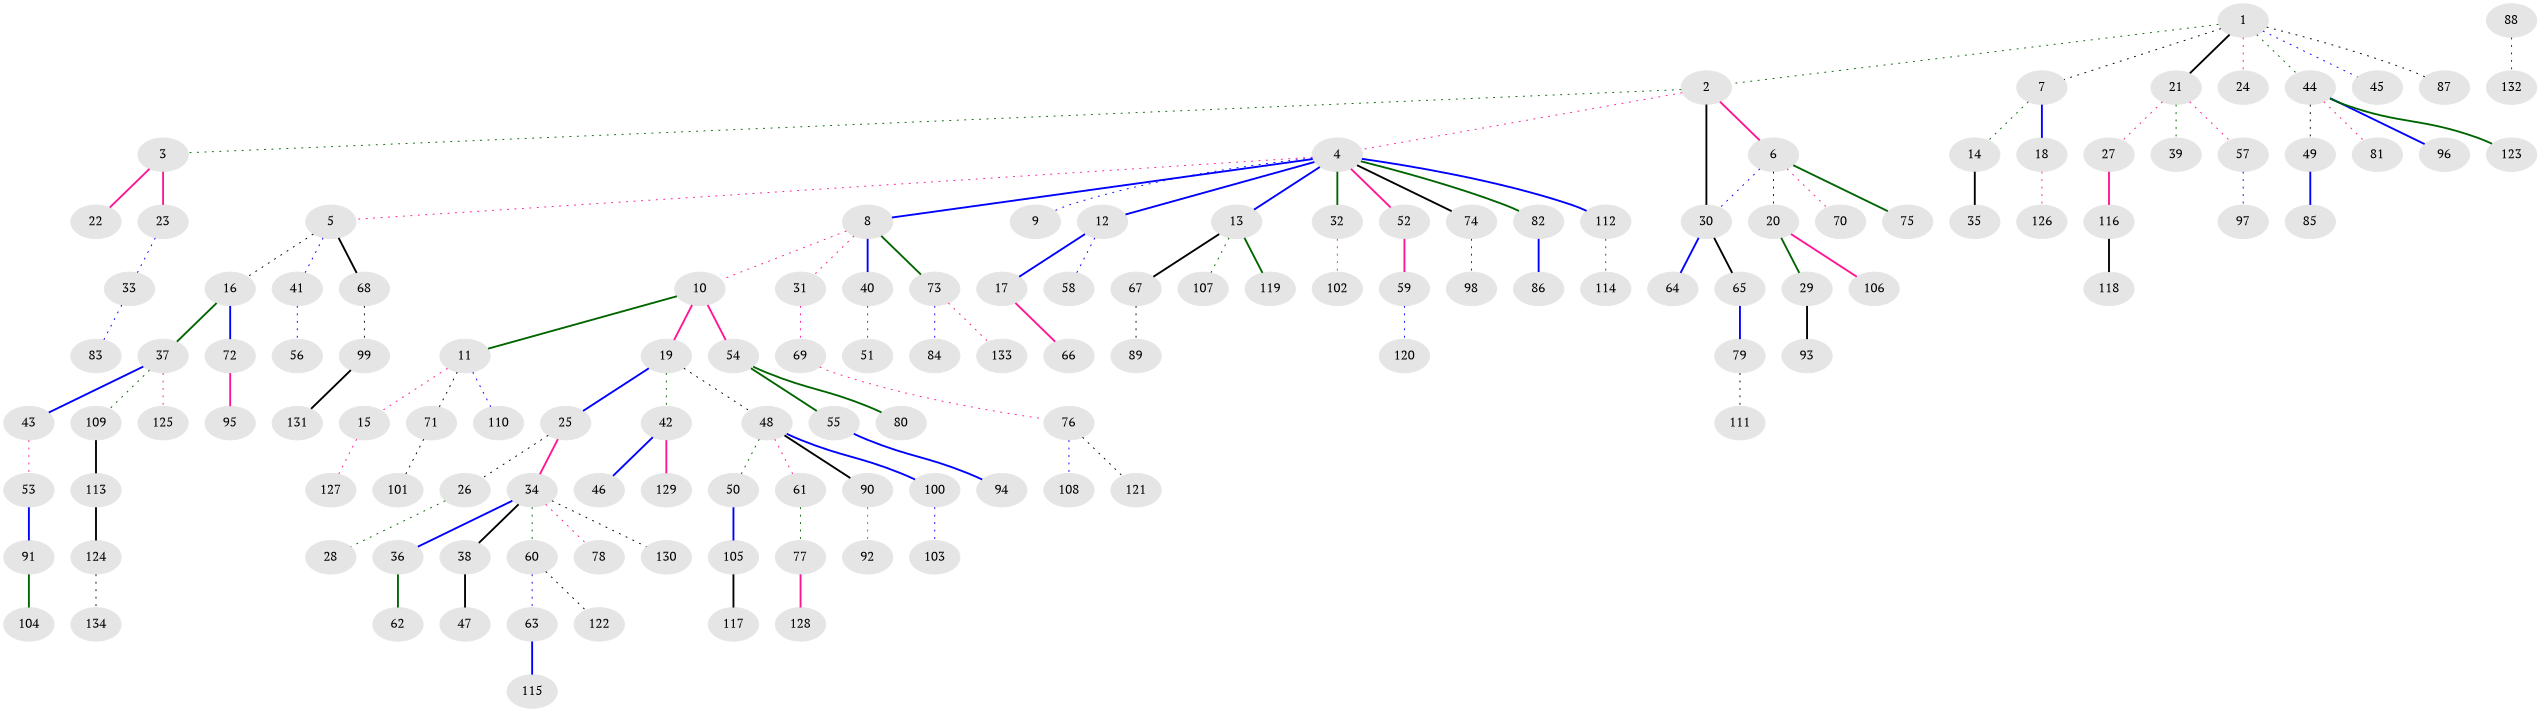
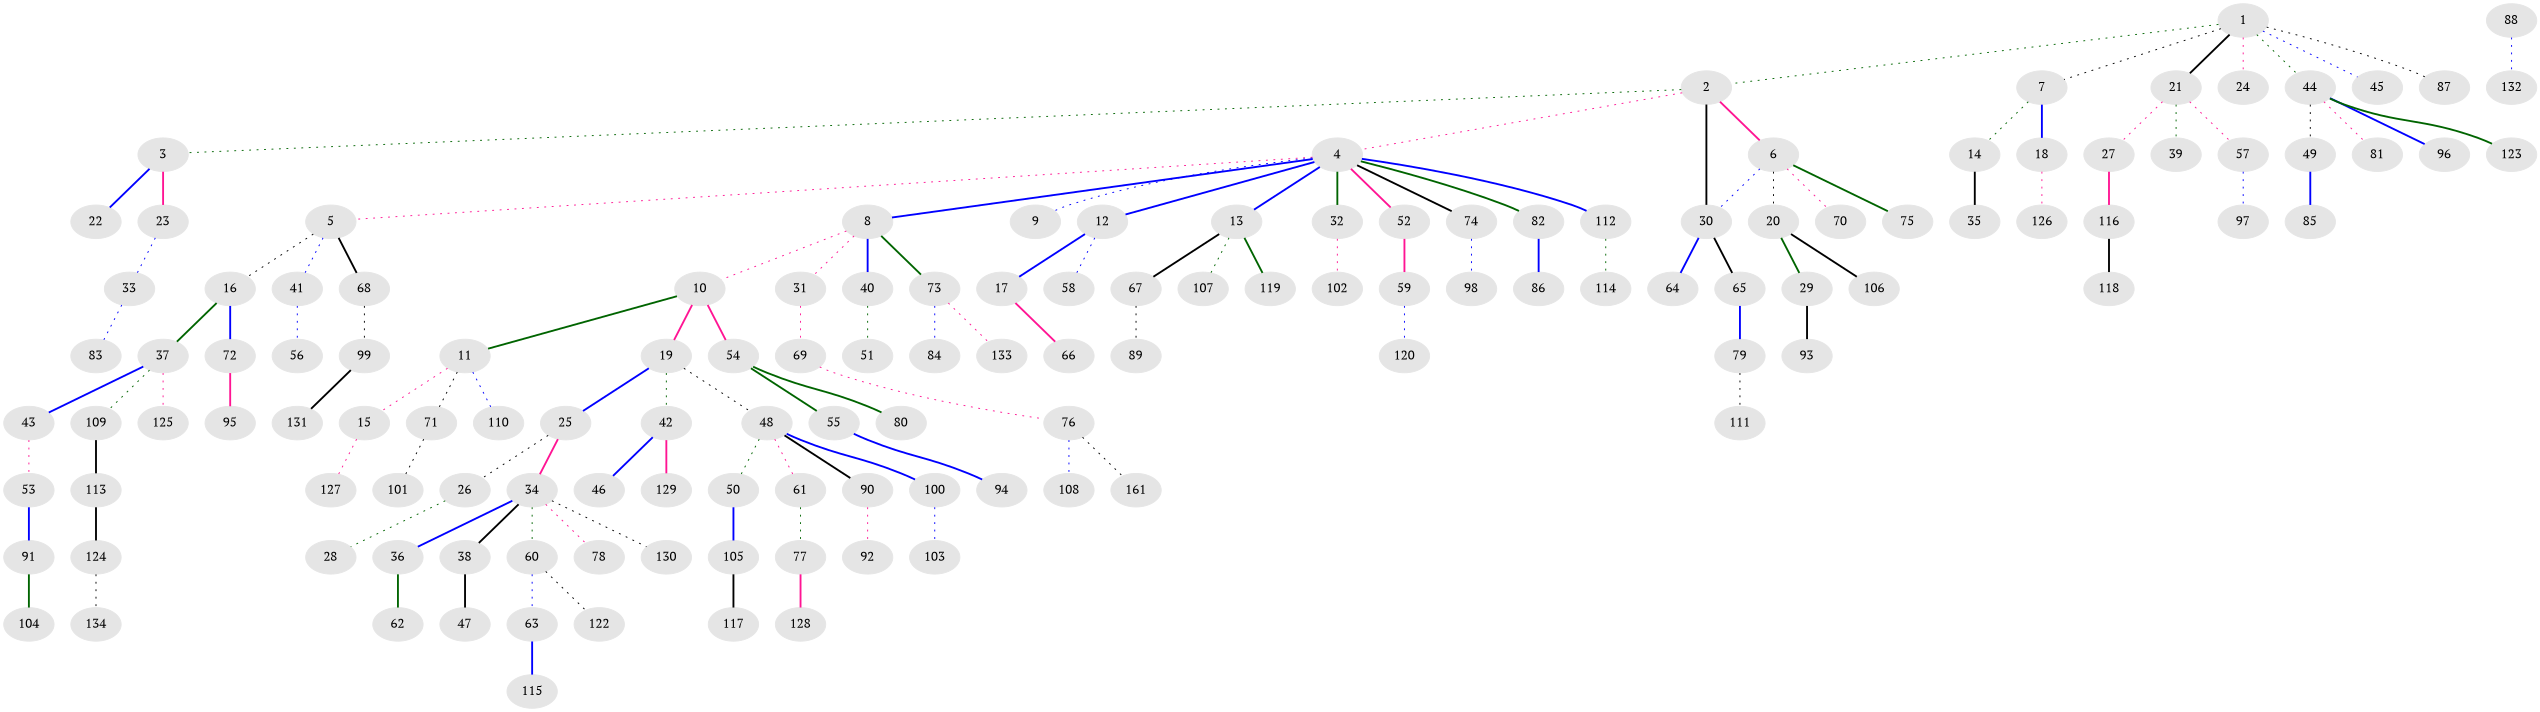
(130, 188) -> (130, 188)
(1824, 255) -> (1824, 255)
(1136, 490) -> (1136, 490)
